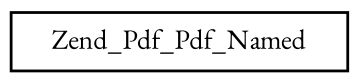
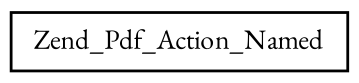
(179, 42) -> (179, 42)
